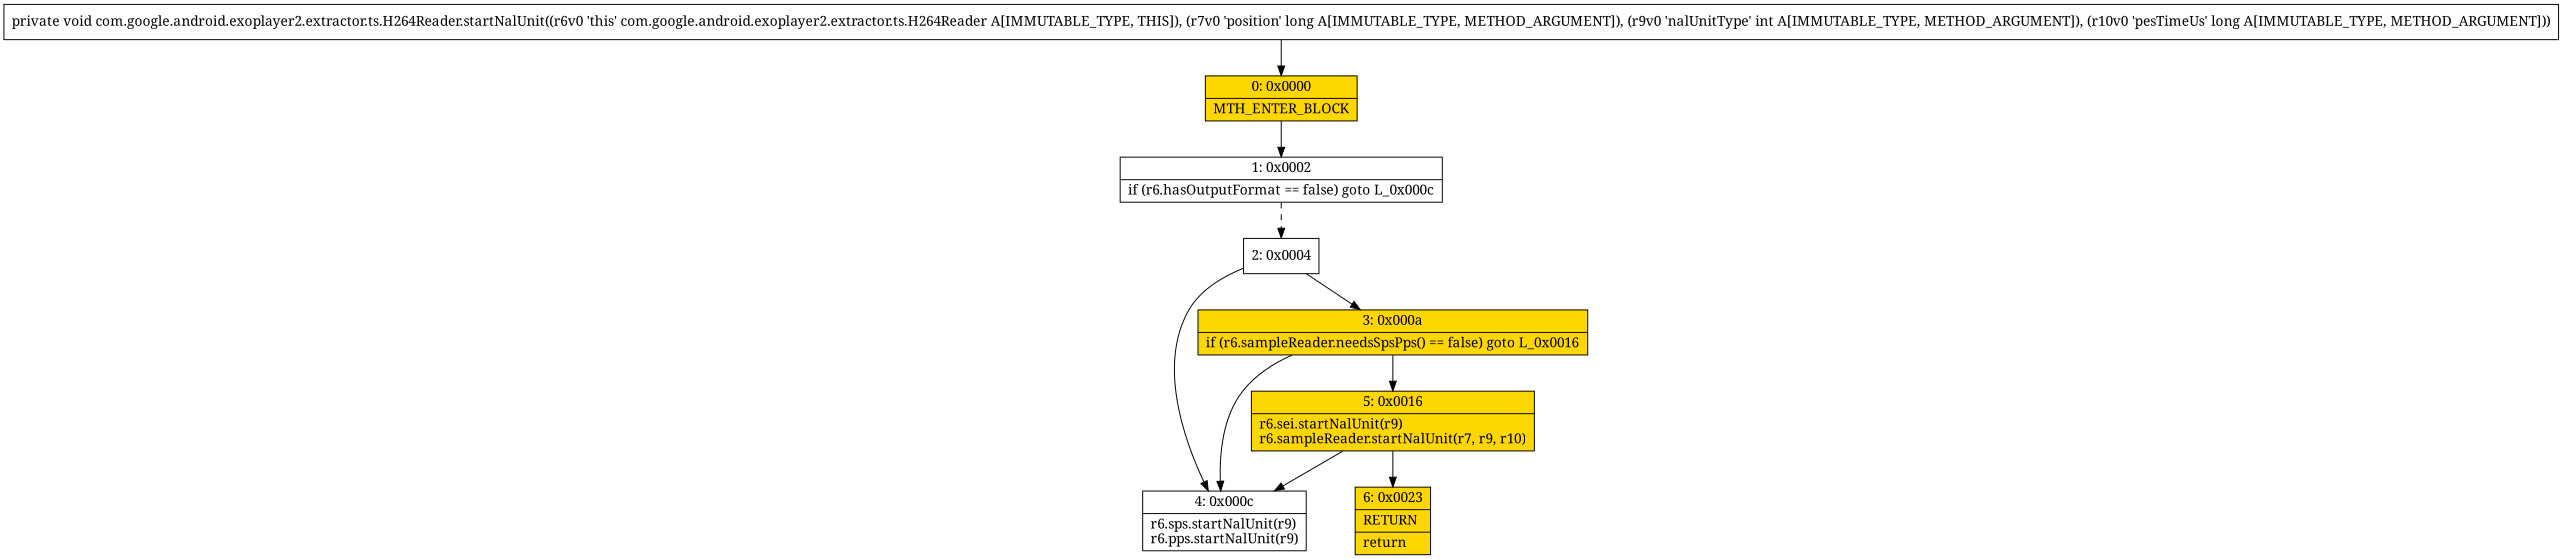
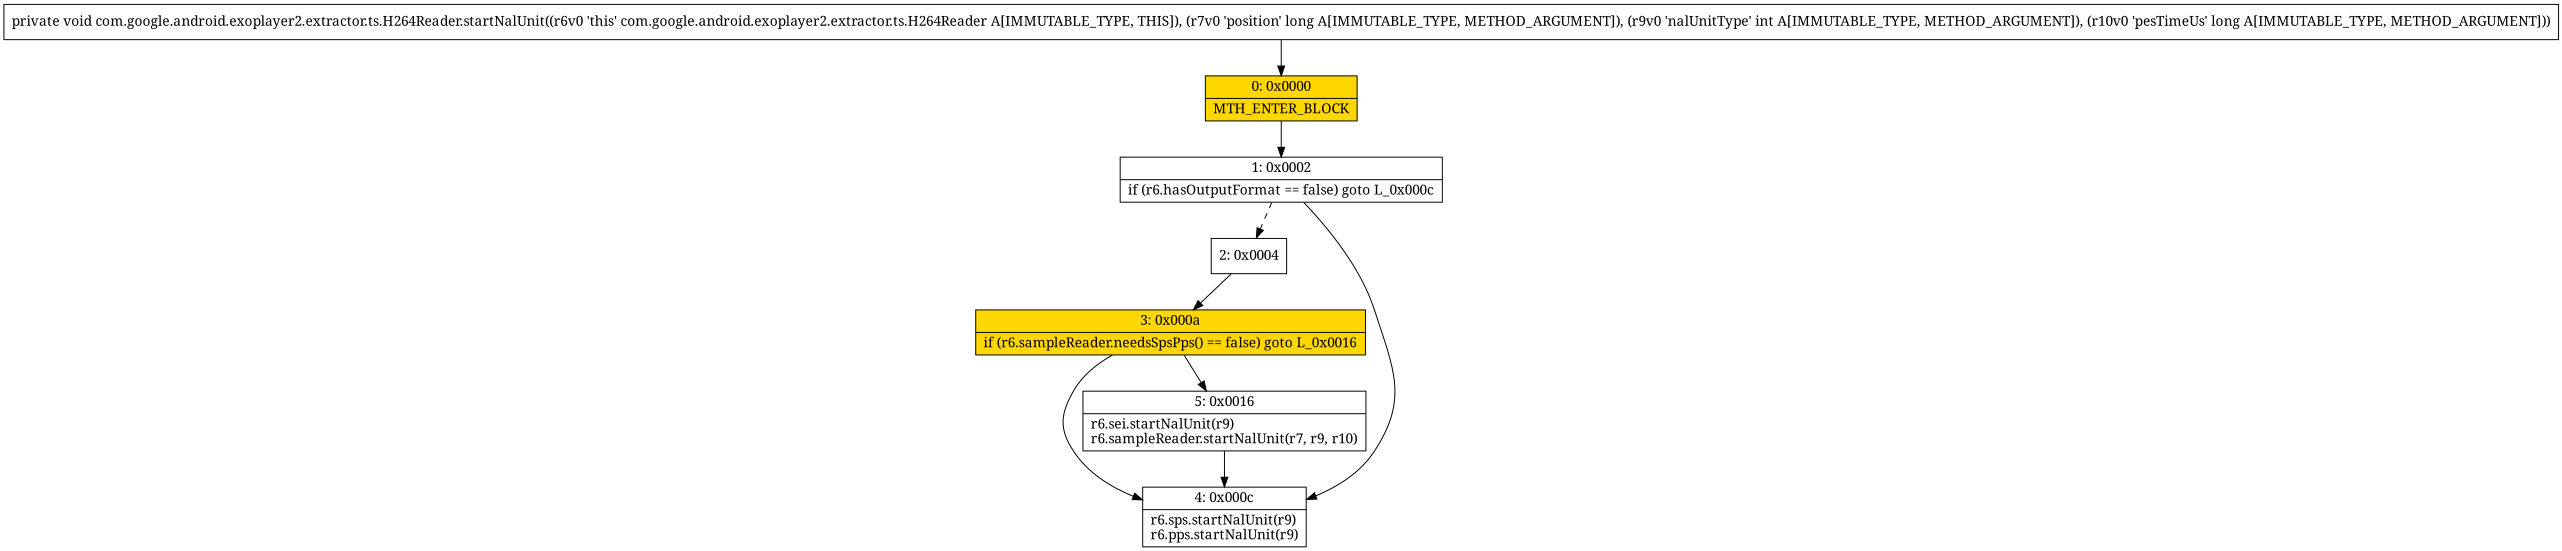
(1175, 362) -> (1389, 354)
(1393, 421) -> (1224, 421)
(1393, 521) -> none
